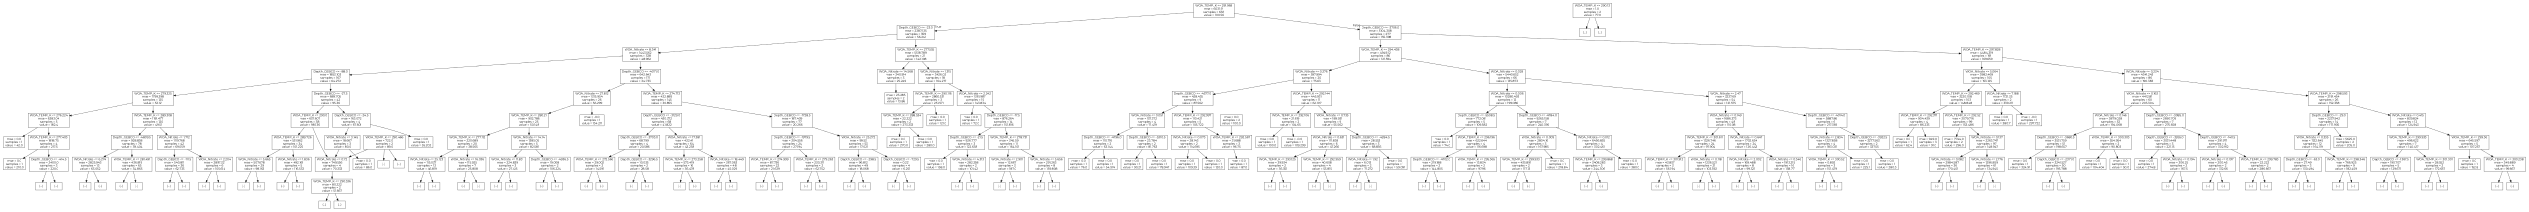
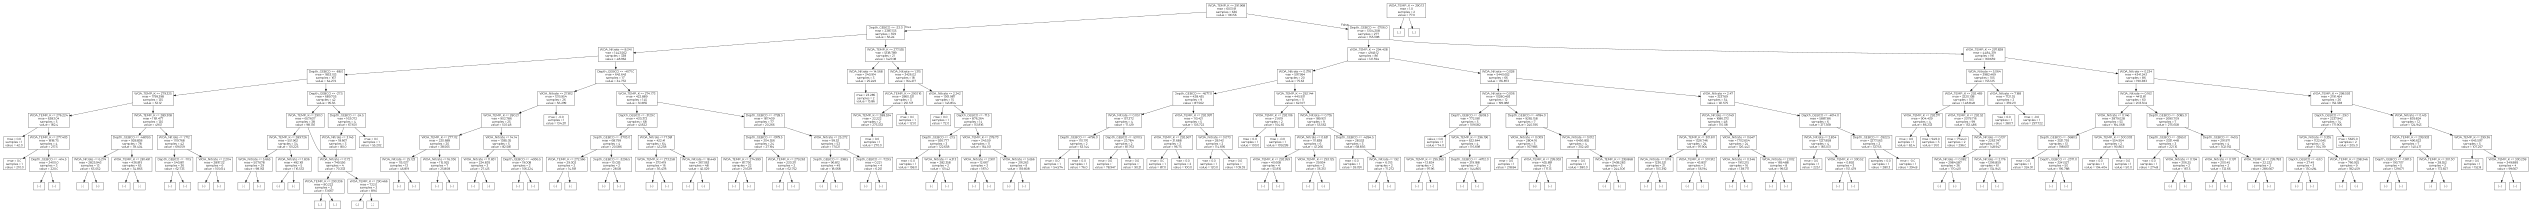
(1231, 129) -> (1177, 153)
(925, 142) -> none
(1442, 142) -> (1435, 142)
(359, 153) -> (351, 175)
(364, 164) -> none
(1887, 164) -> (1881, 164)
none -> (1908, 164)
